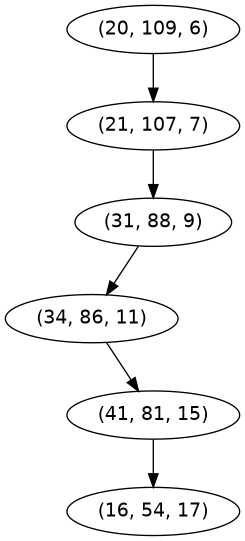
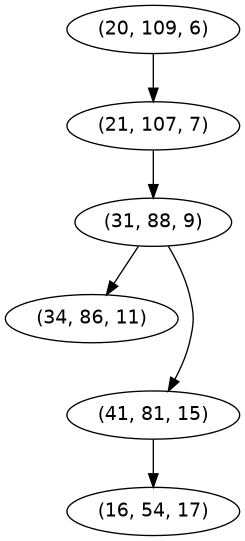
(119, 361) -> (193, 312)
